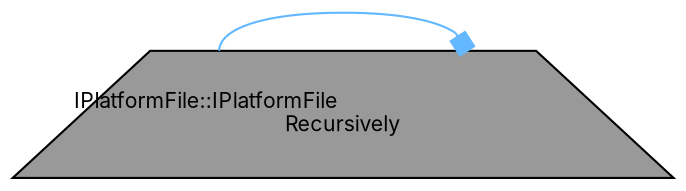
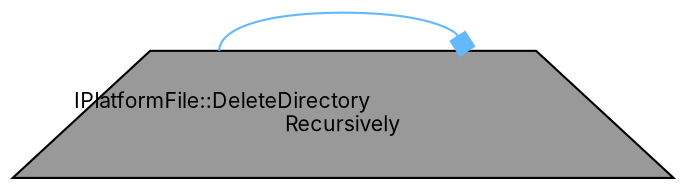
(343, 114) -> (343, 114)
